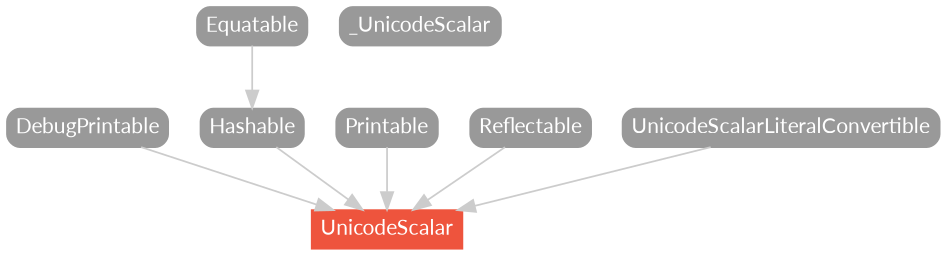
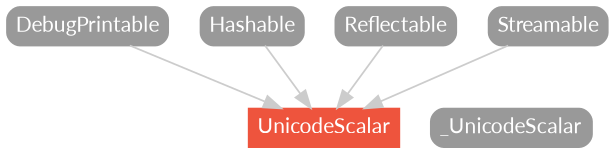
(252, 26) -> none
none -> (548, 26)
(387, 128) -> none
(781, 128) -> none
